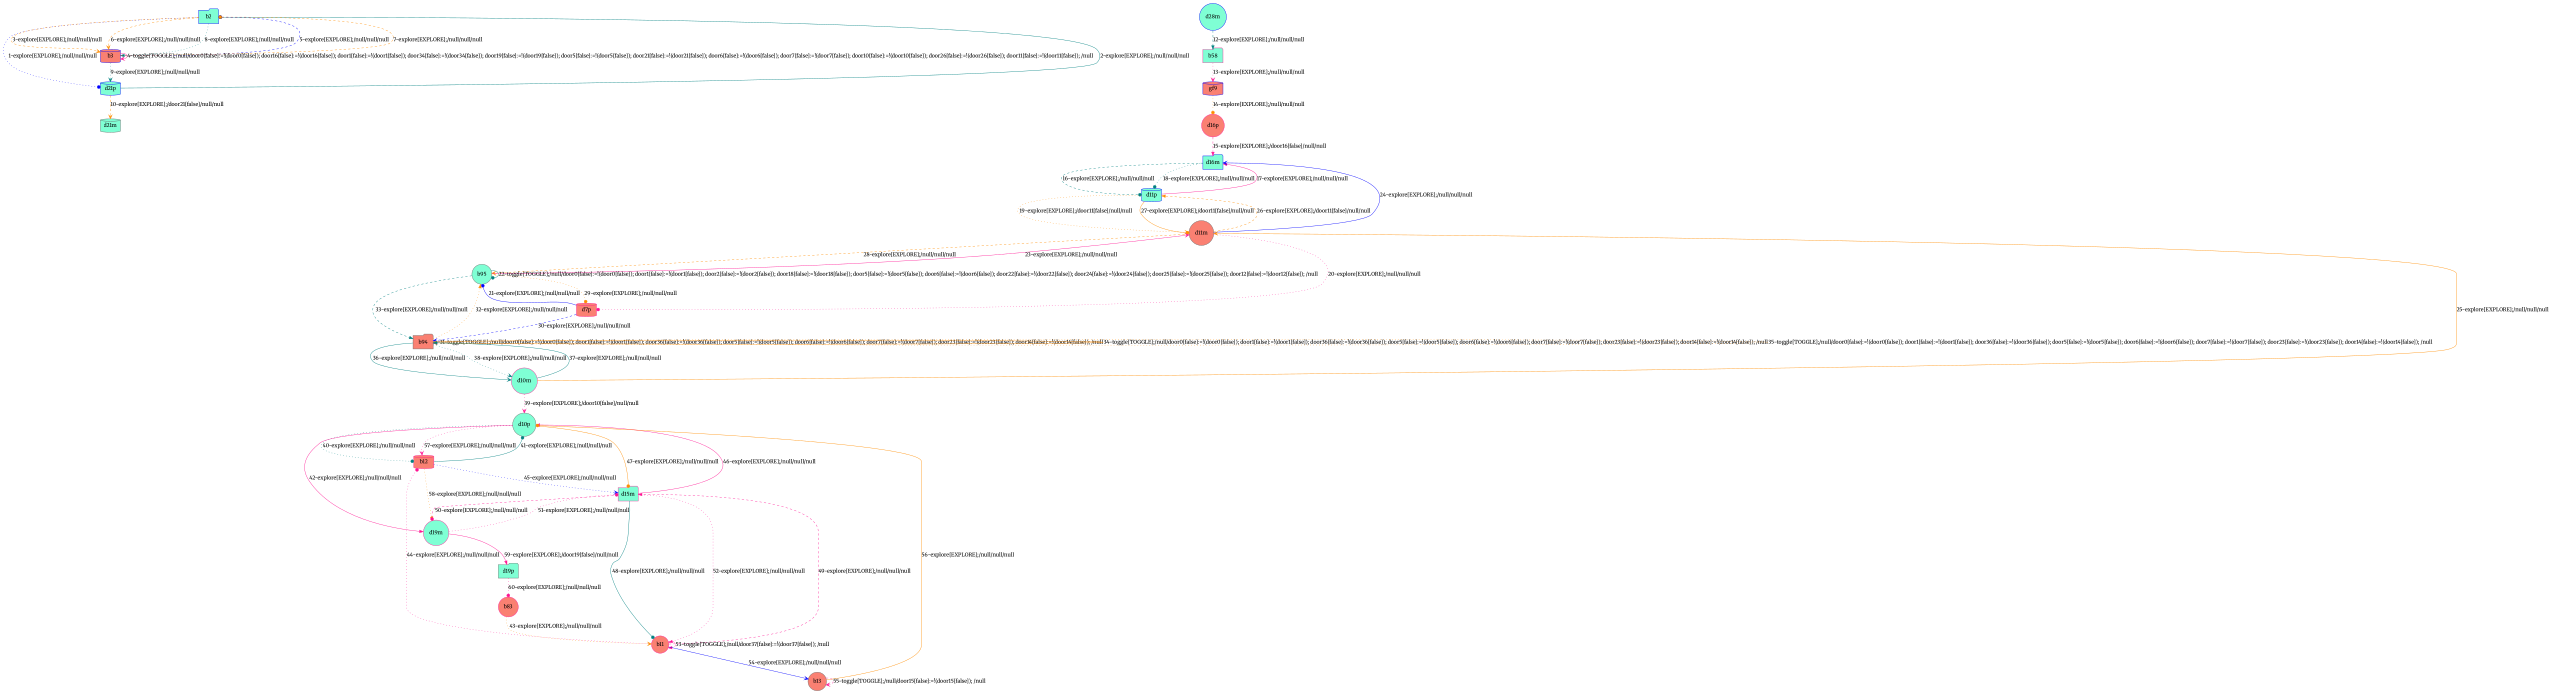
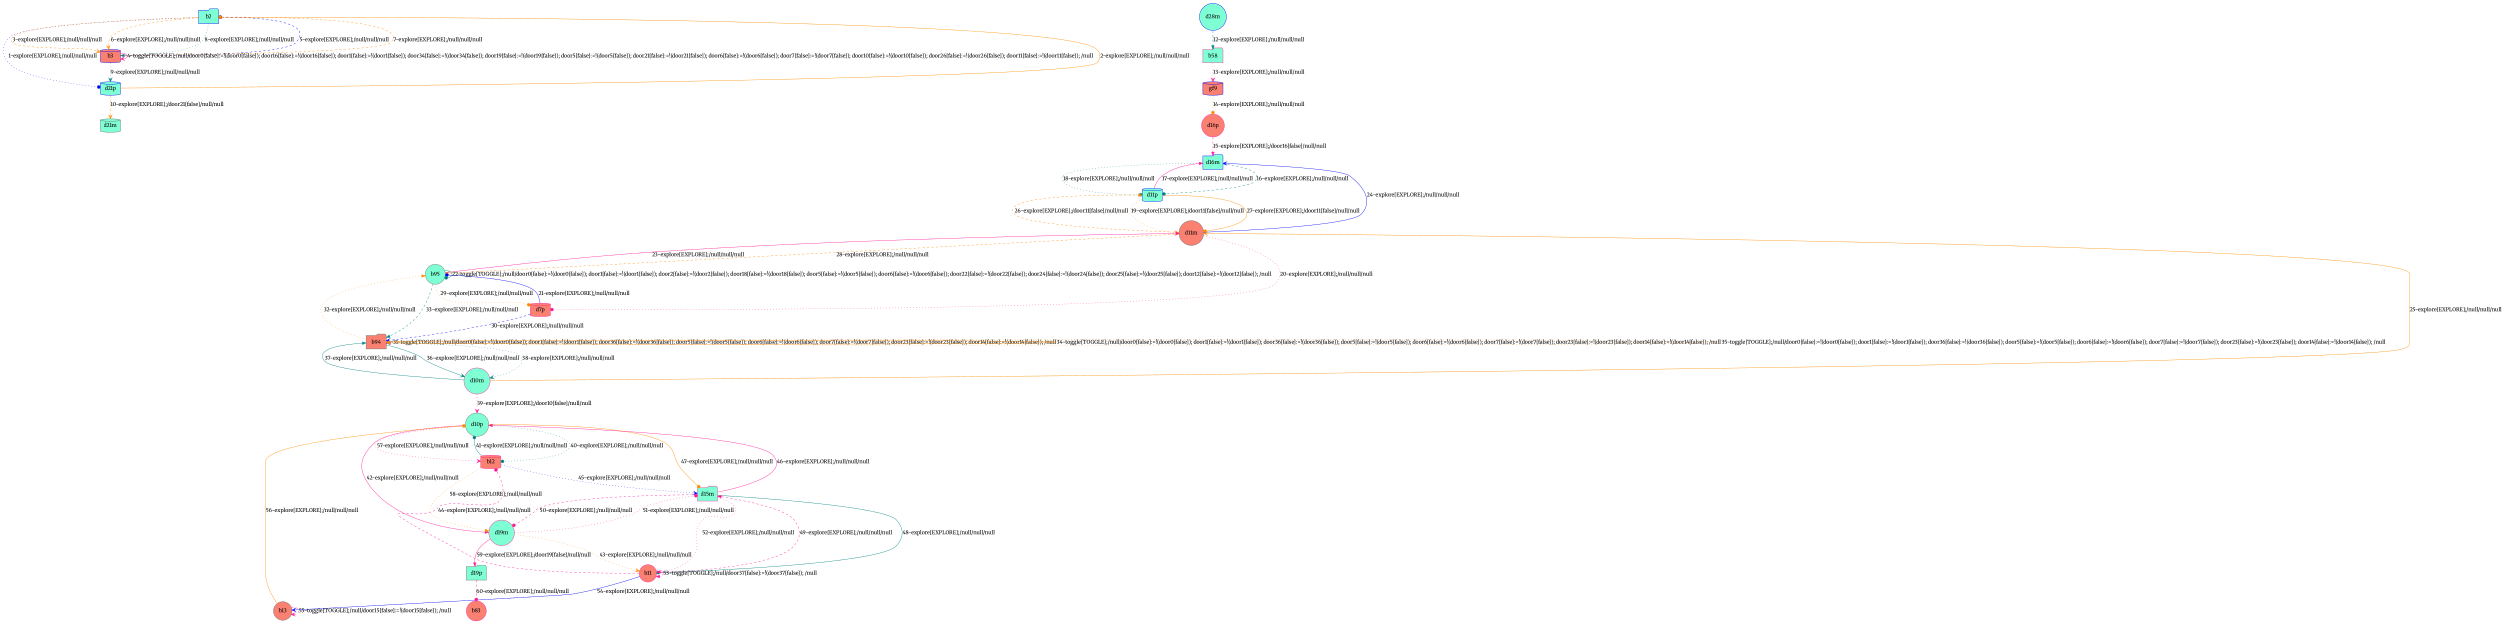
(1055, 69) -> (1055, 69)
(508, 586) -> (476, 589)
(458, 627) -> (449, 545)
(571, 640) -> (577, 547)
